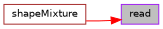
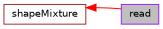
(99, 21) -> (109, 8)
